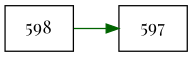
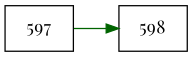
(90, 28) -> (90, 28)
